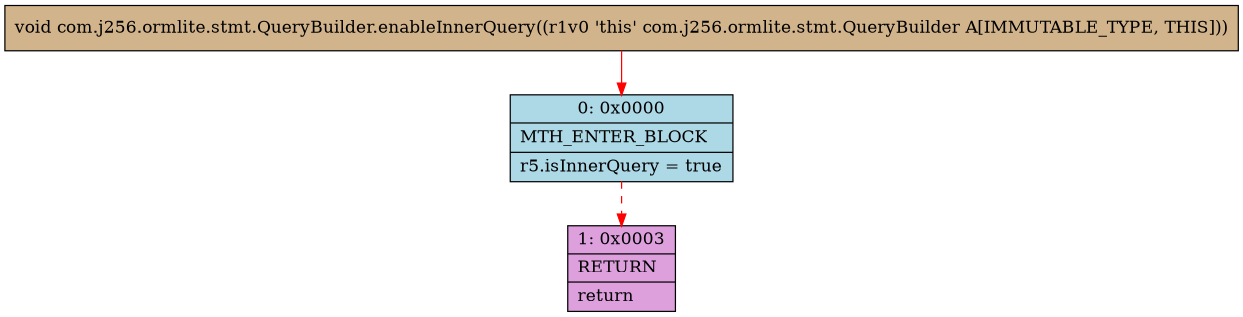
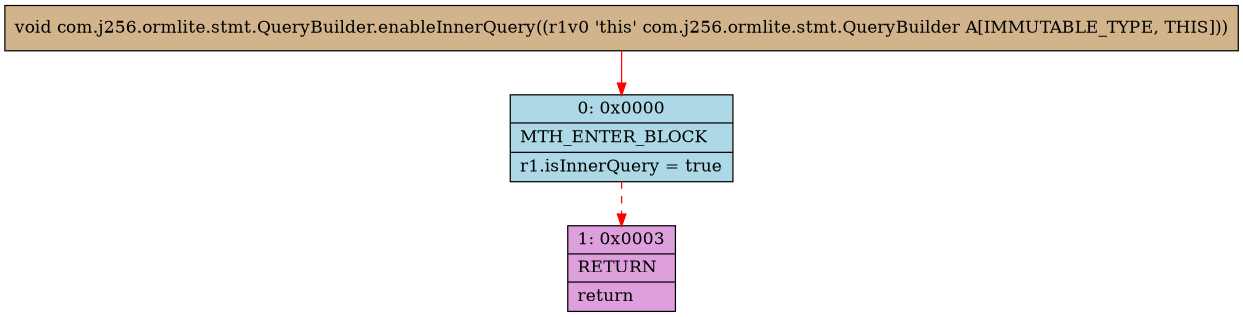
(622, 166) -> (622, 166)
